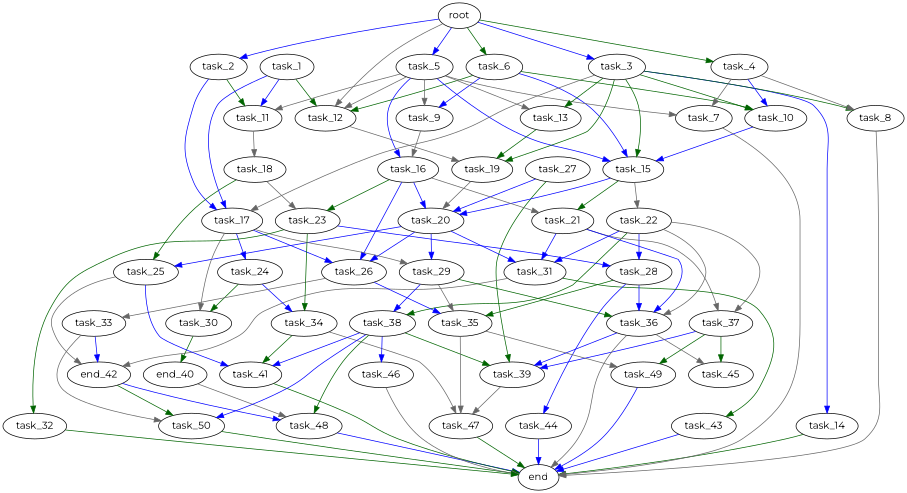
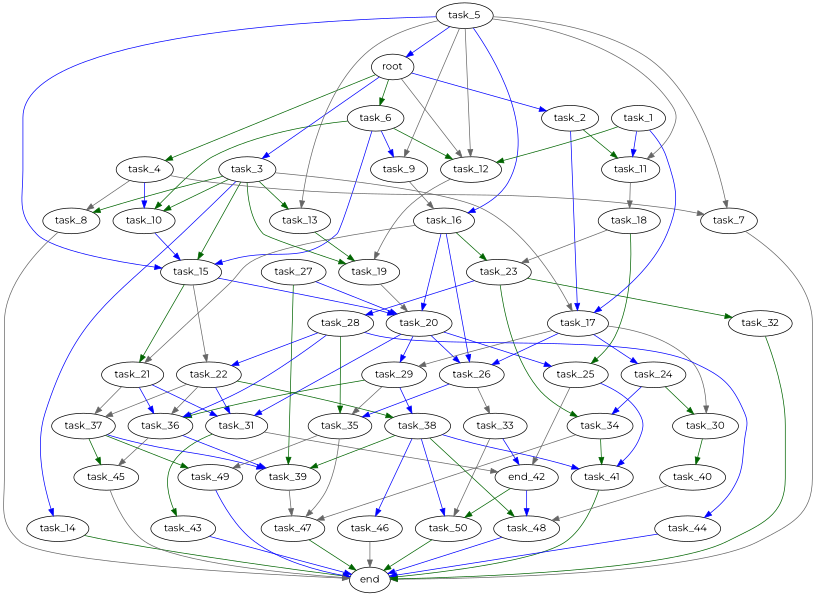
(444, 38) -> (431, 40)
(639, 243) -> (278, 348)
(175, 375) -> (693, 477)
(592, 399) -> (211, 562)
